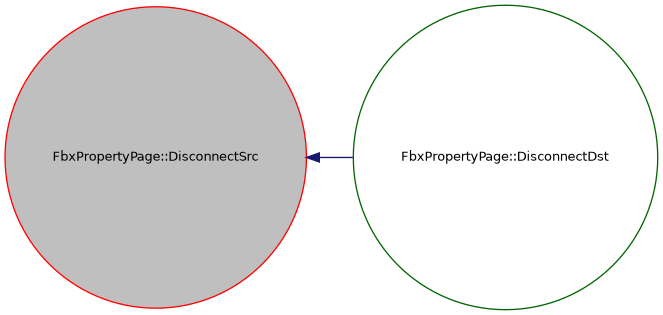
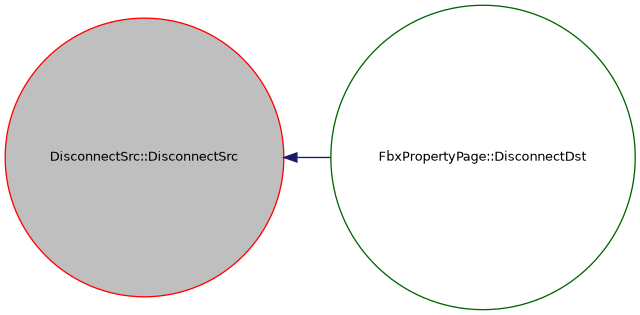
(156, 157) -> (144, 157)
